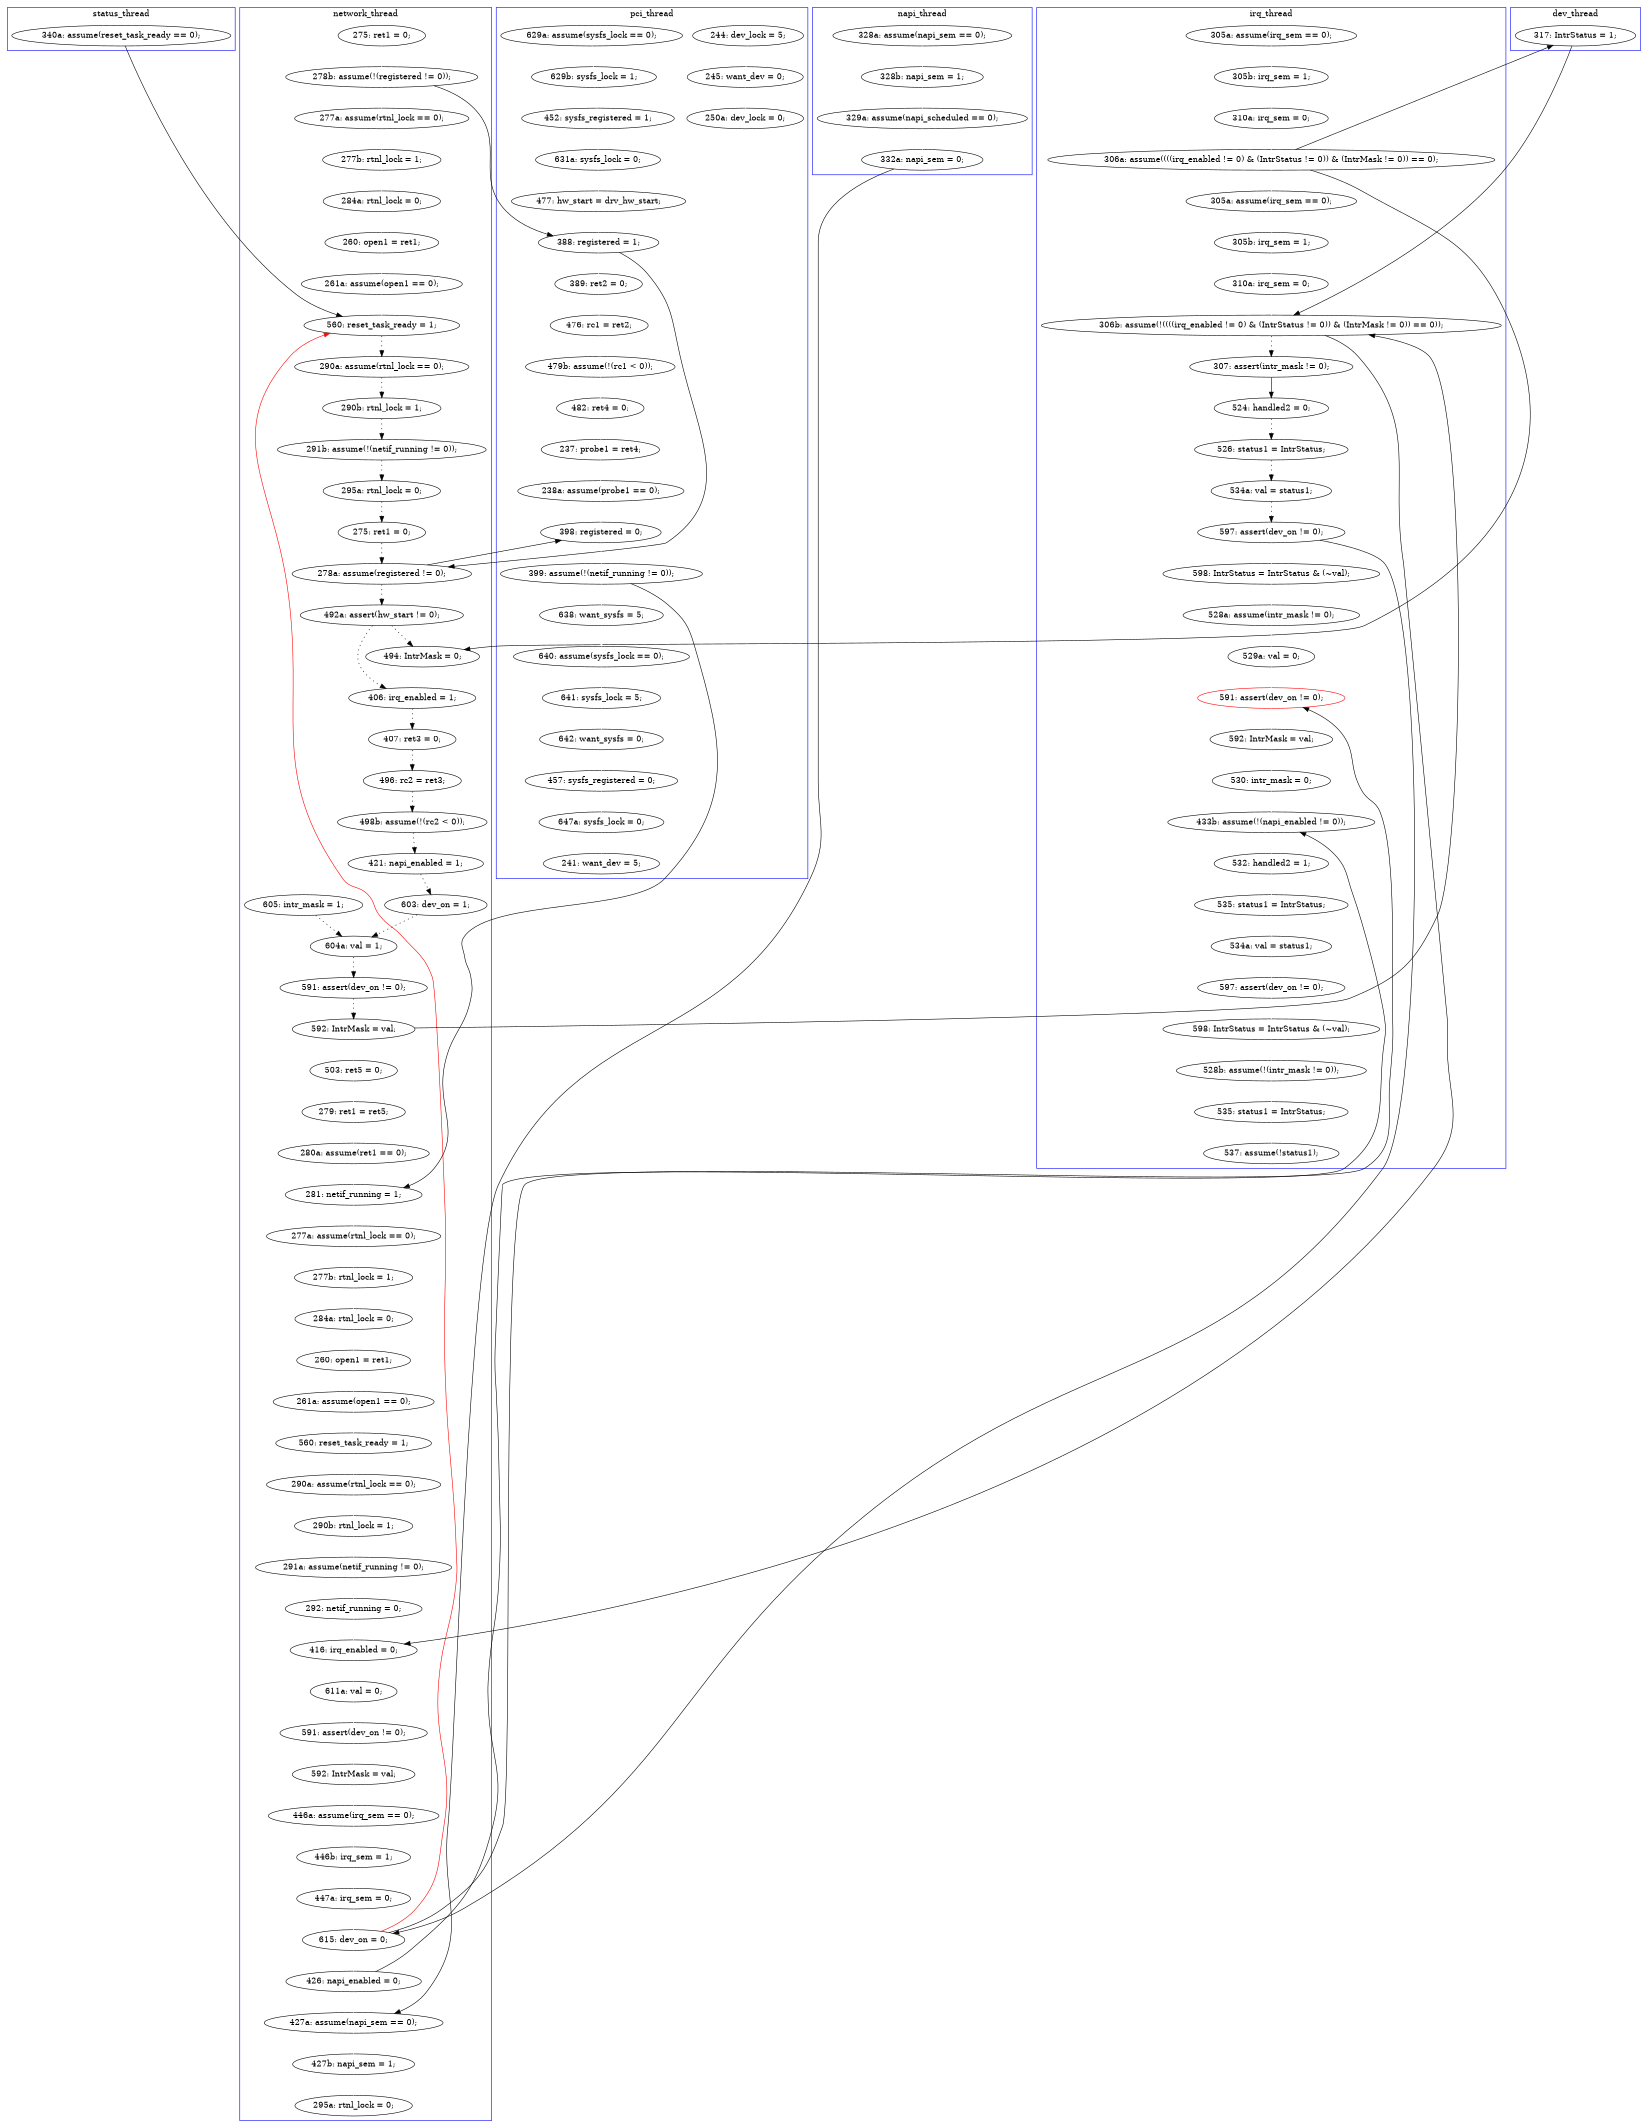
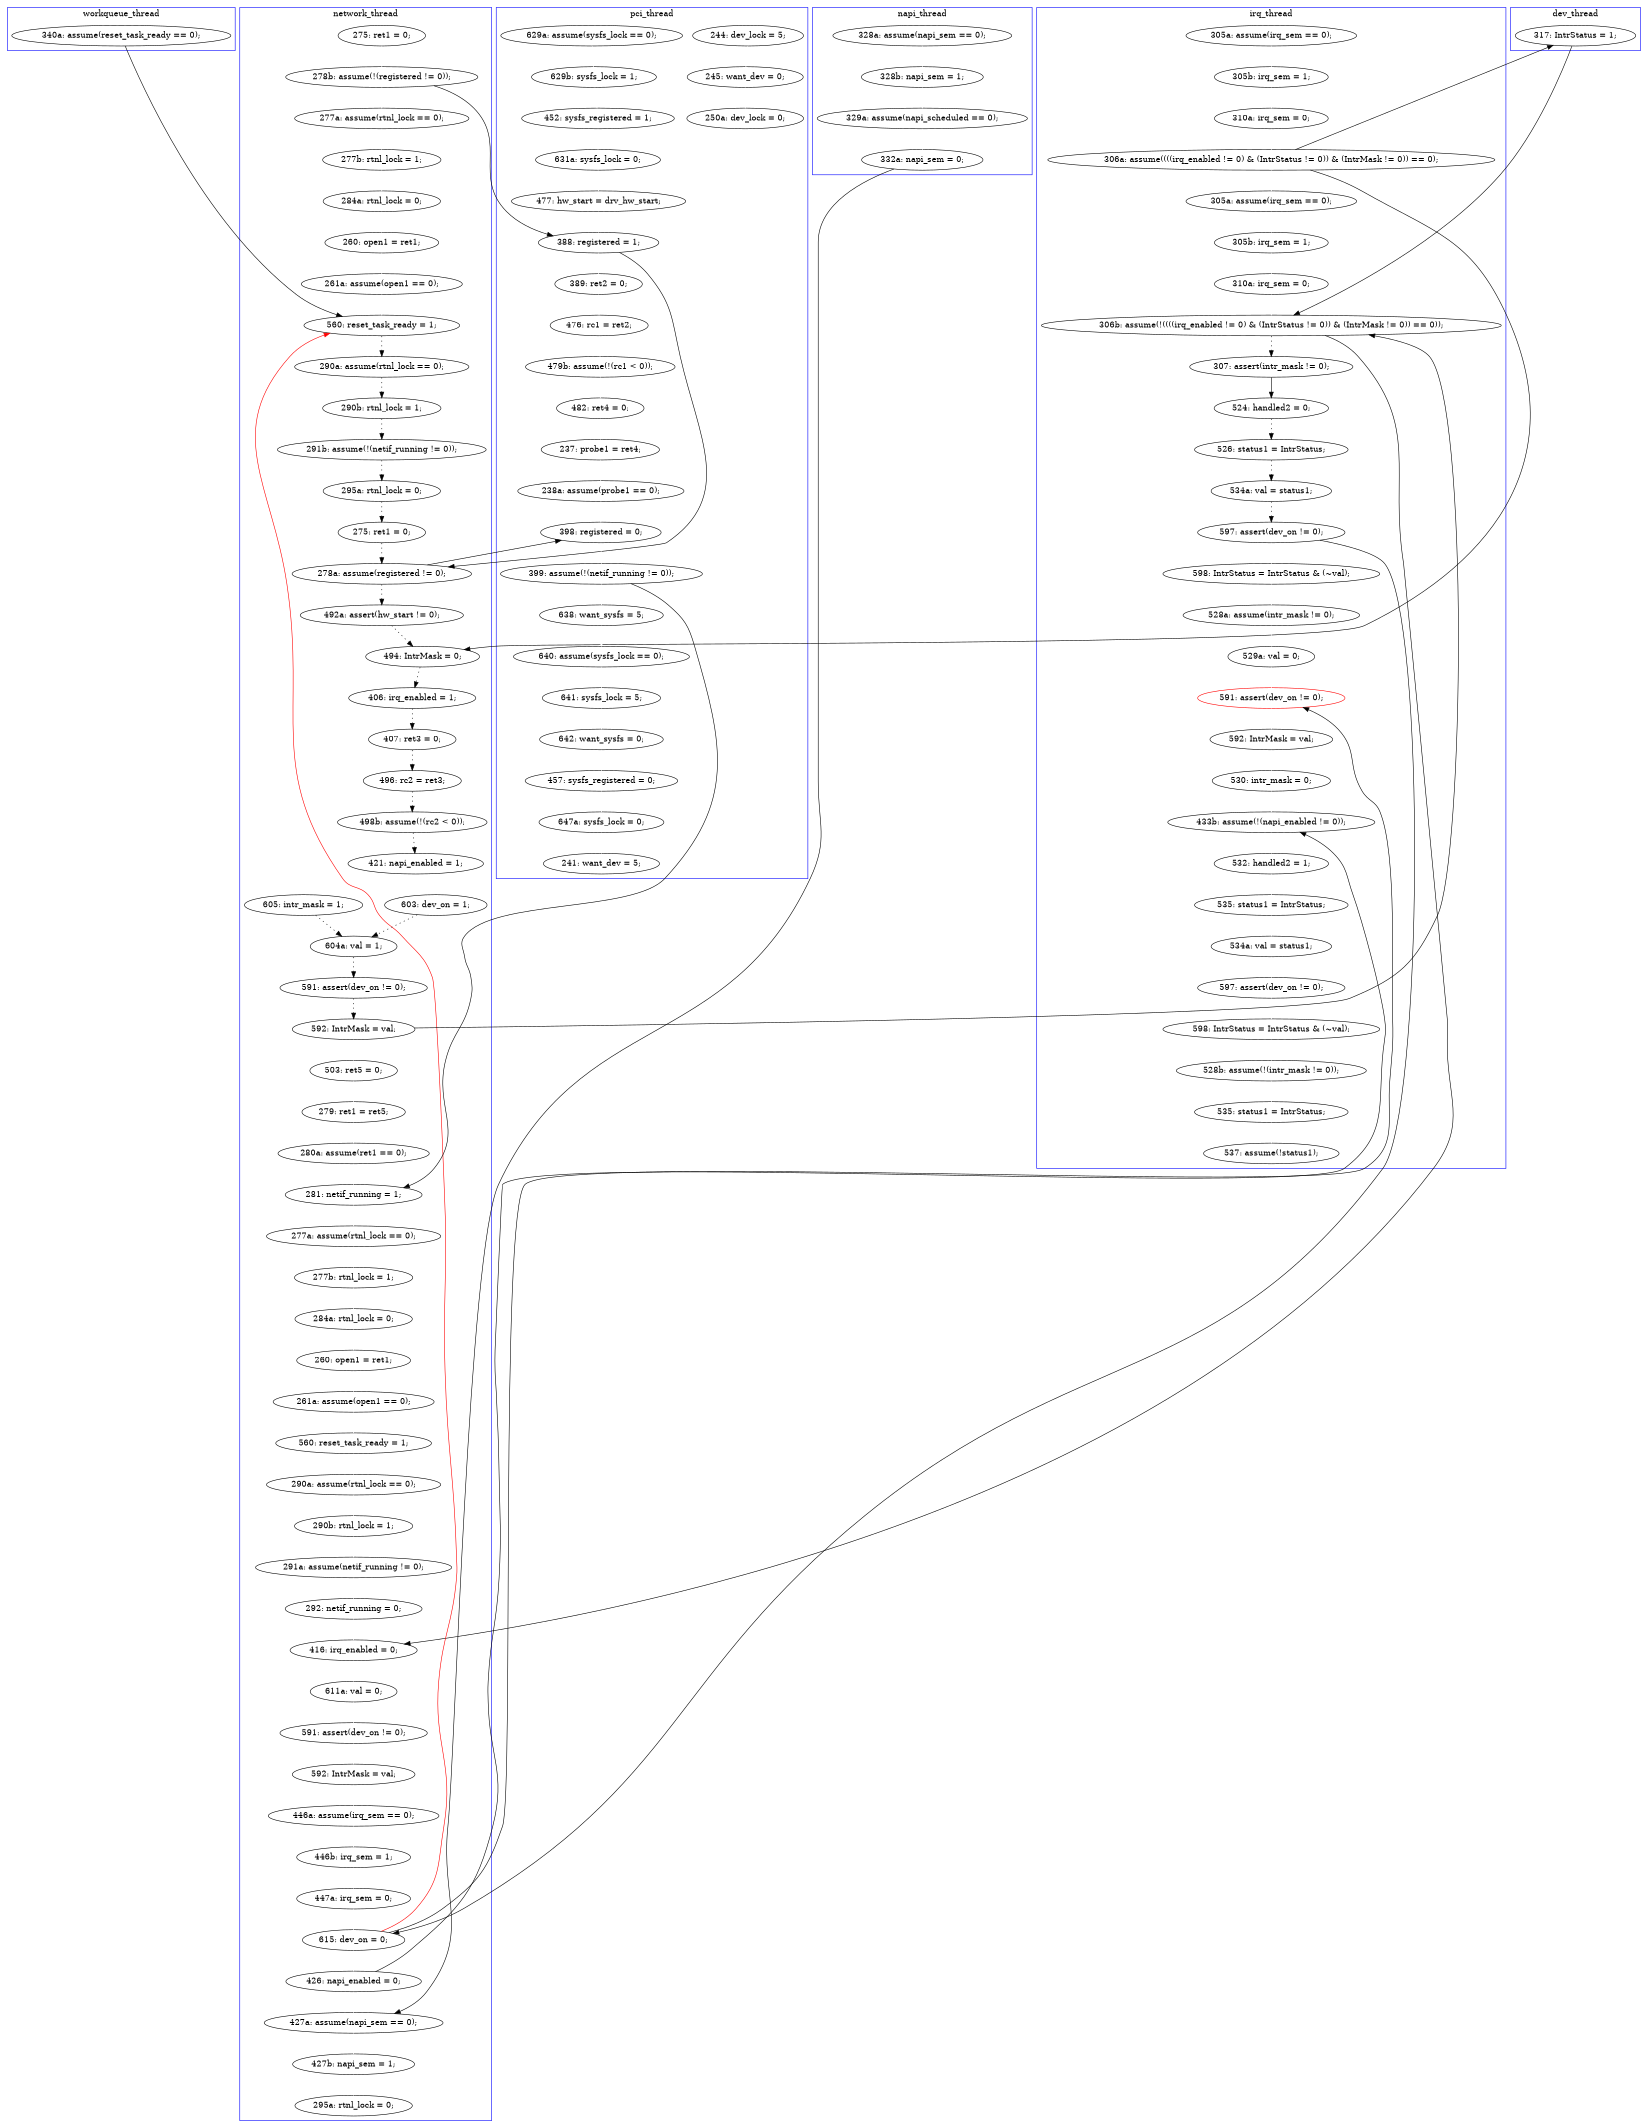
(121, 14) -> (121, 14)
(358, 658) -> (418, 675)
(424, 882) -> none
